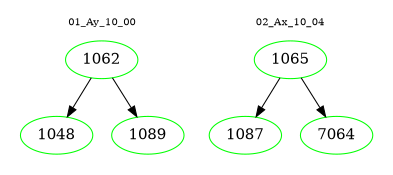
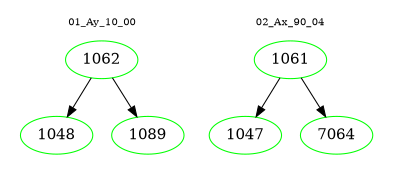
(290, 23) -> (290, 23)
(290, 60) -> (290, 60)
(245, 135) -> (245, 135)
